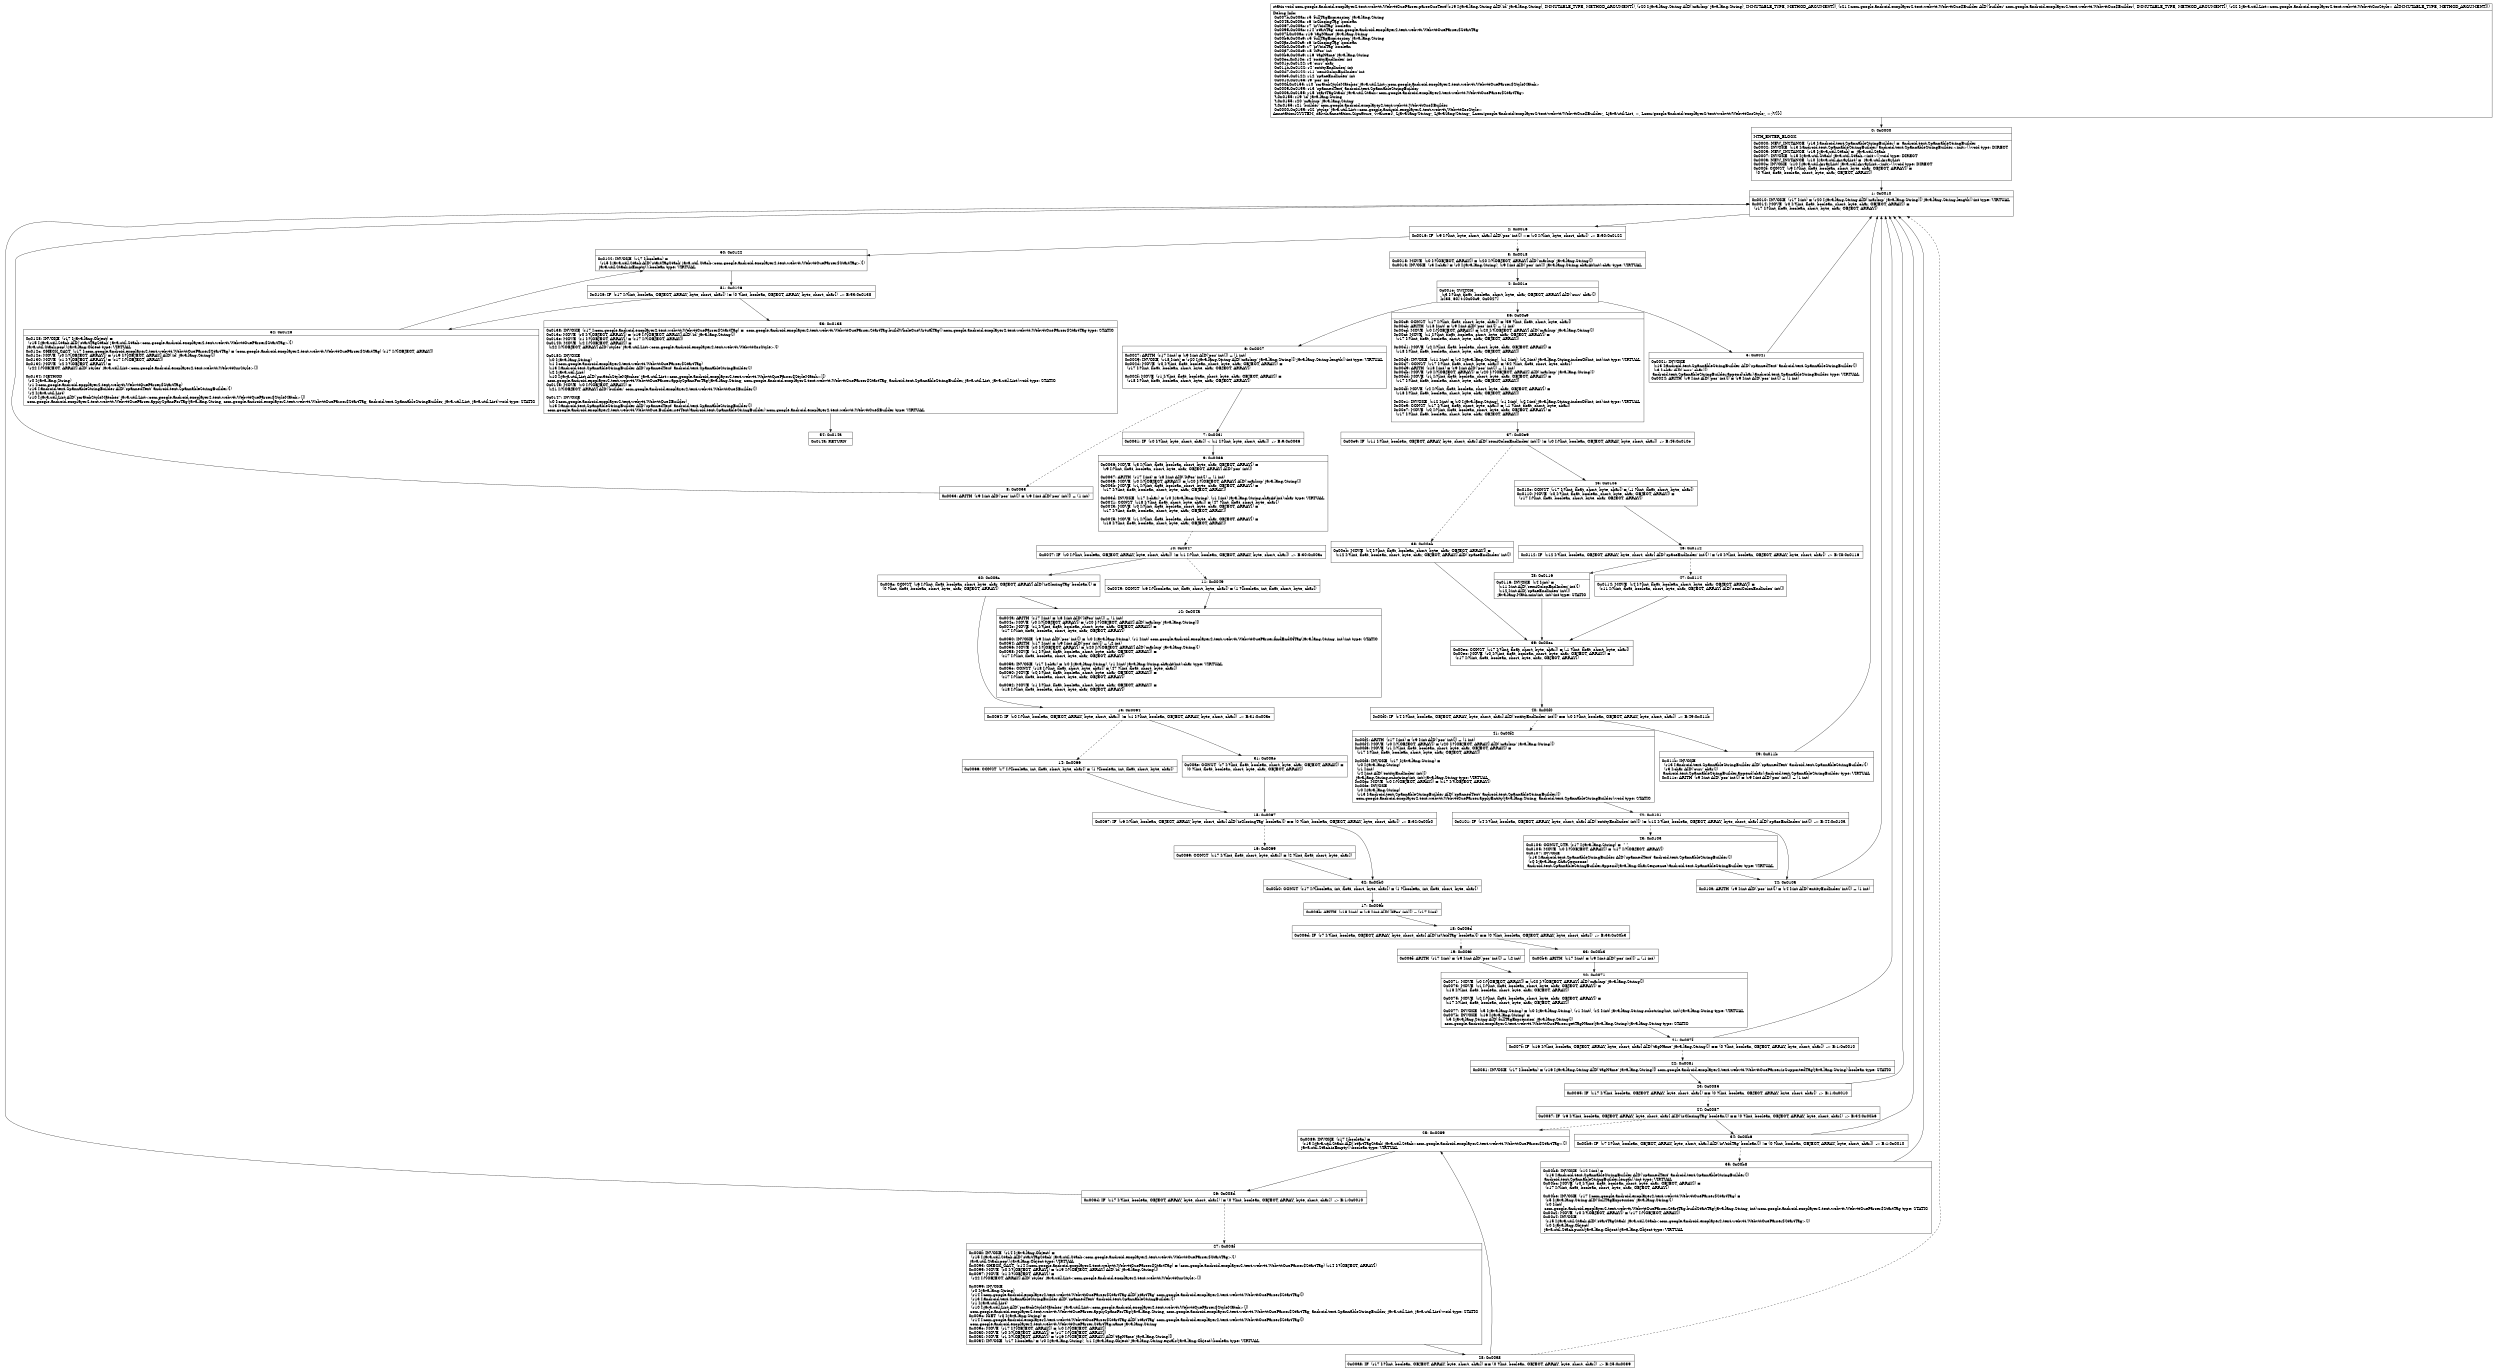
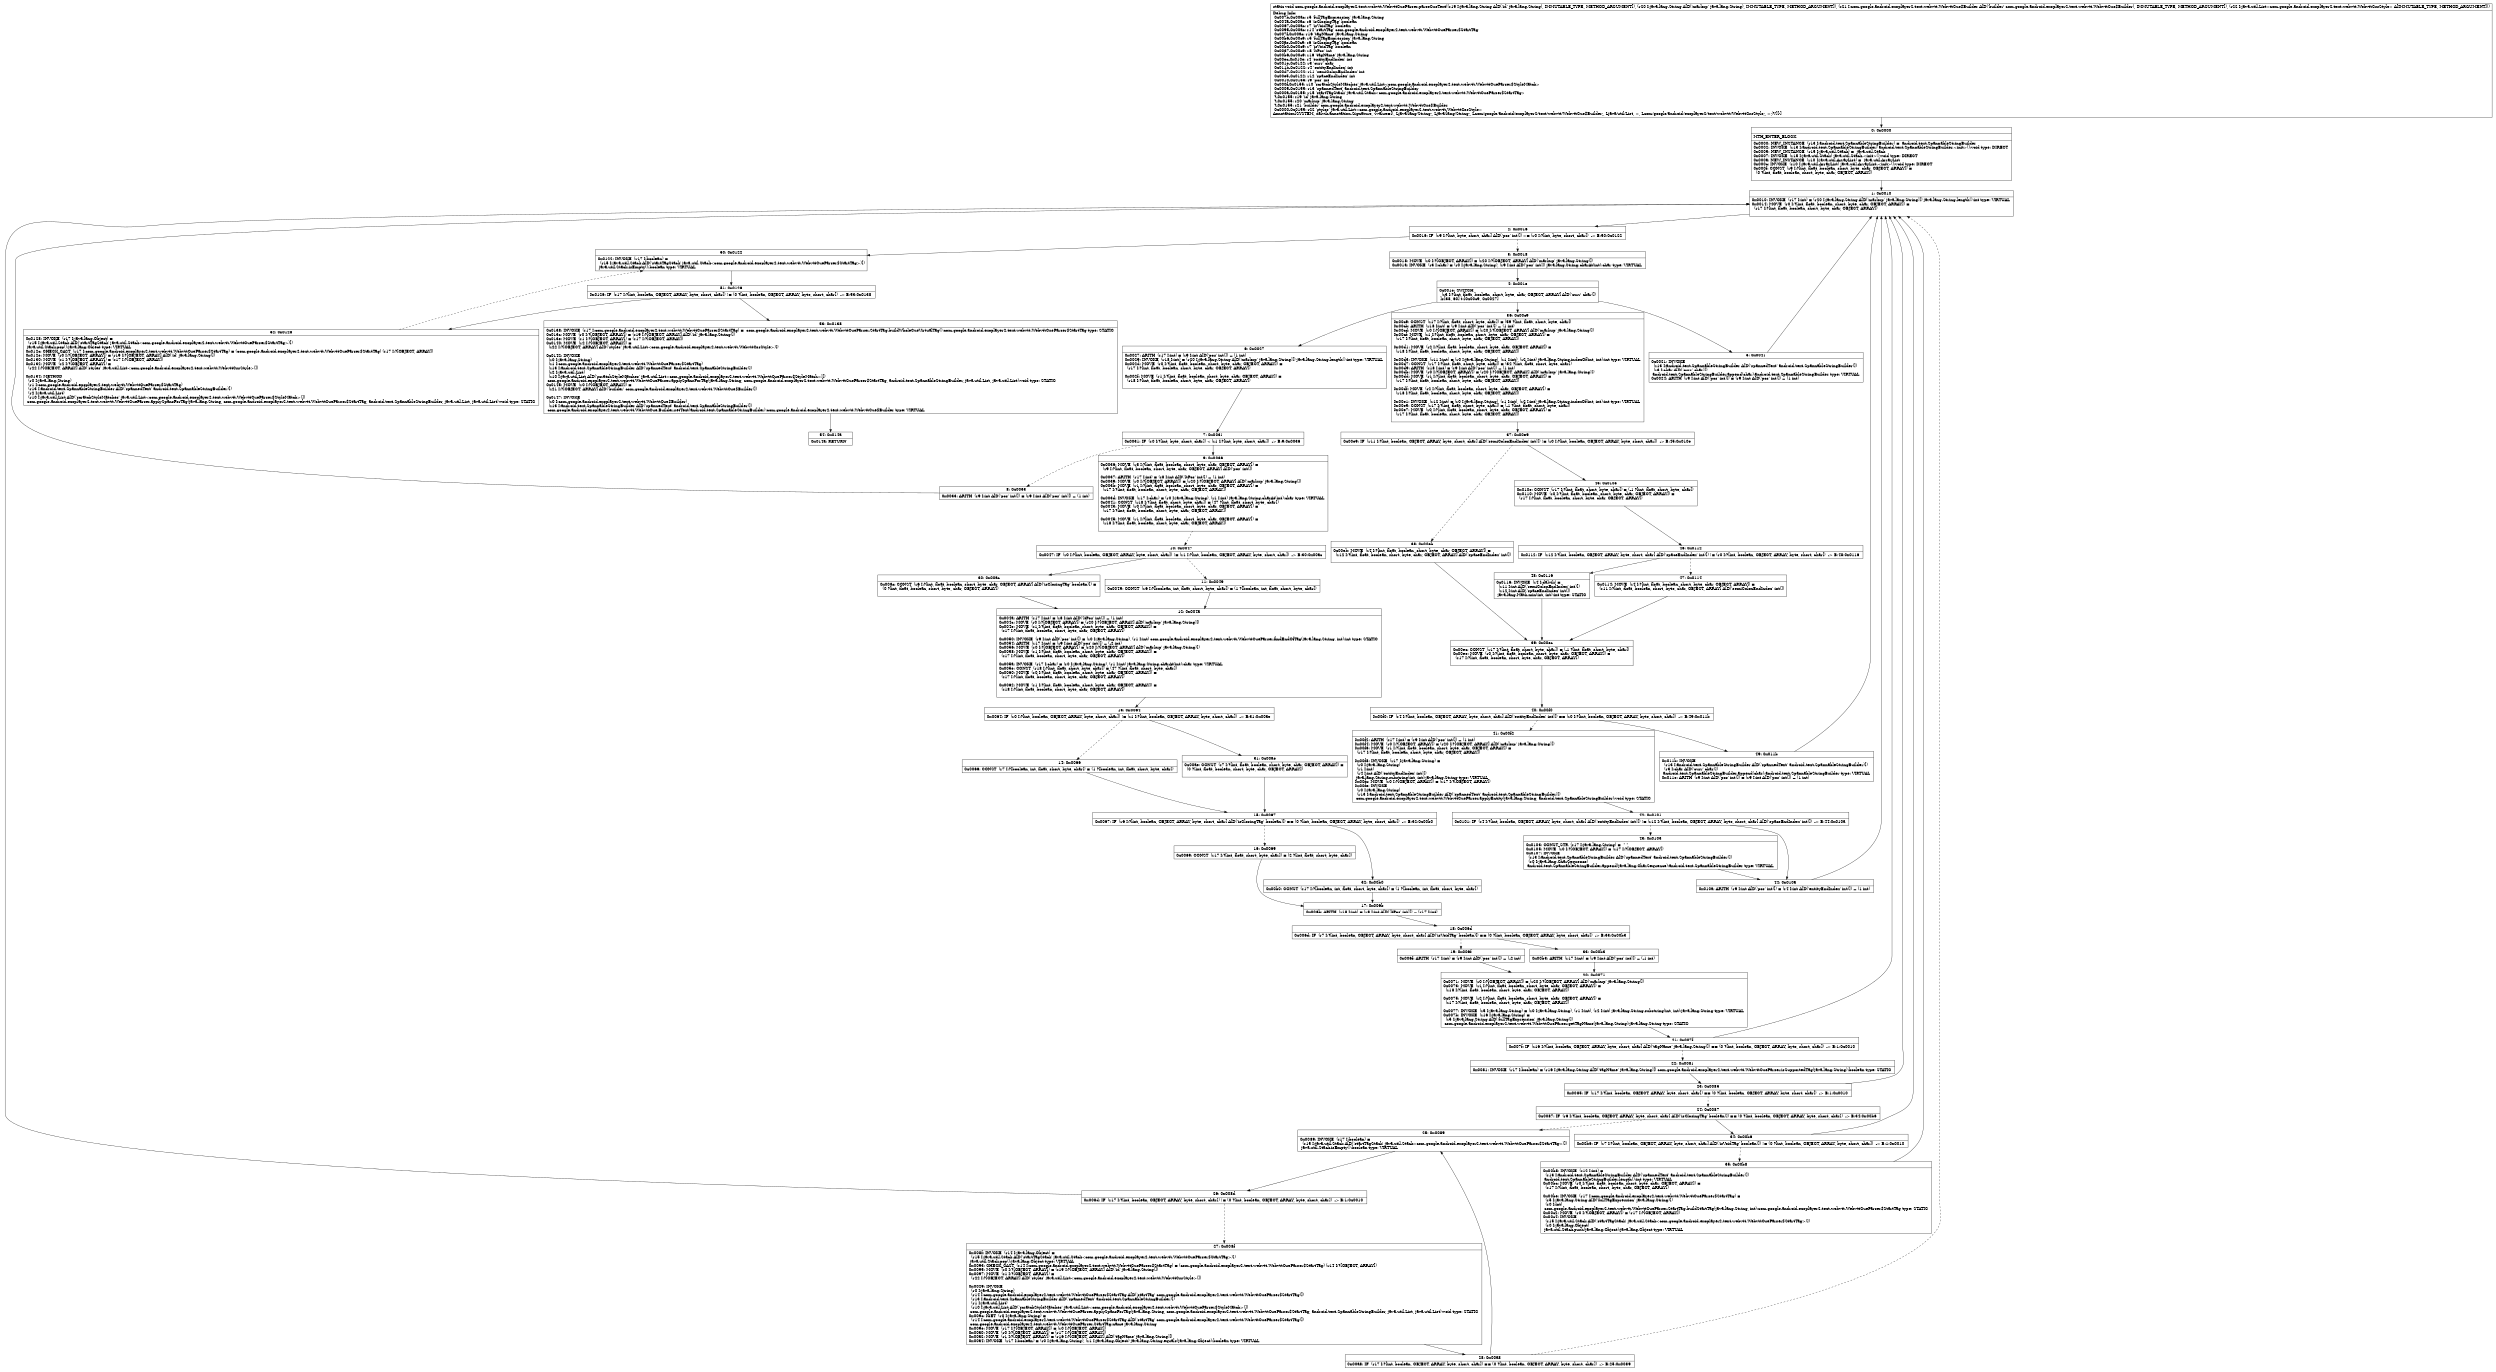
(519, 296) -> (519, 296)
(564, 356) -> (564, 356)
(1117, 434) -> (1084, 459)
(1526, 583) -> (1529, 583)
(981, 672) -> (1142, 701)
(1317, 869) -> (1264, 895)
(987, 1287) -> (987, 1287)
